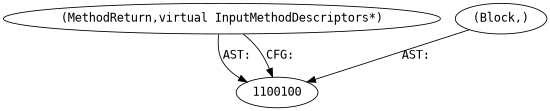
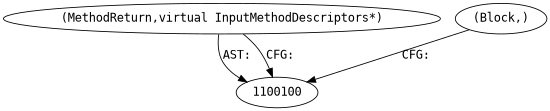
(420, 56) -> (420, 56)
